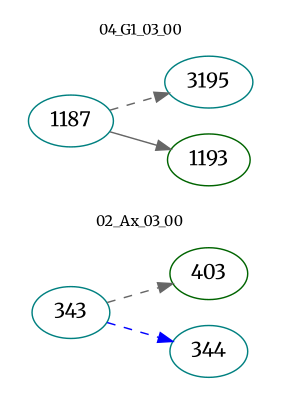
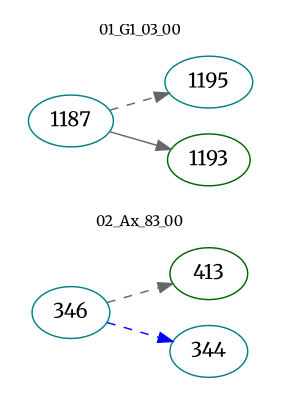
(141, 31) -> (141, 31)
(209, 82) -> (209, 82)
(140, 223) -> (140, 223)
(209, 274) -> (209, 274)
(71, 313) -> (71, 313)
